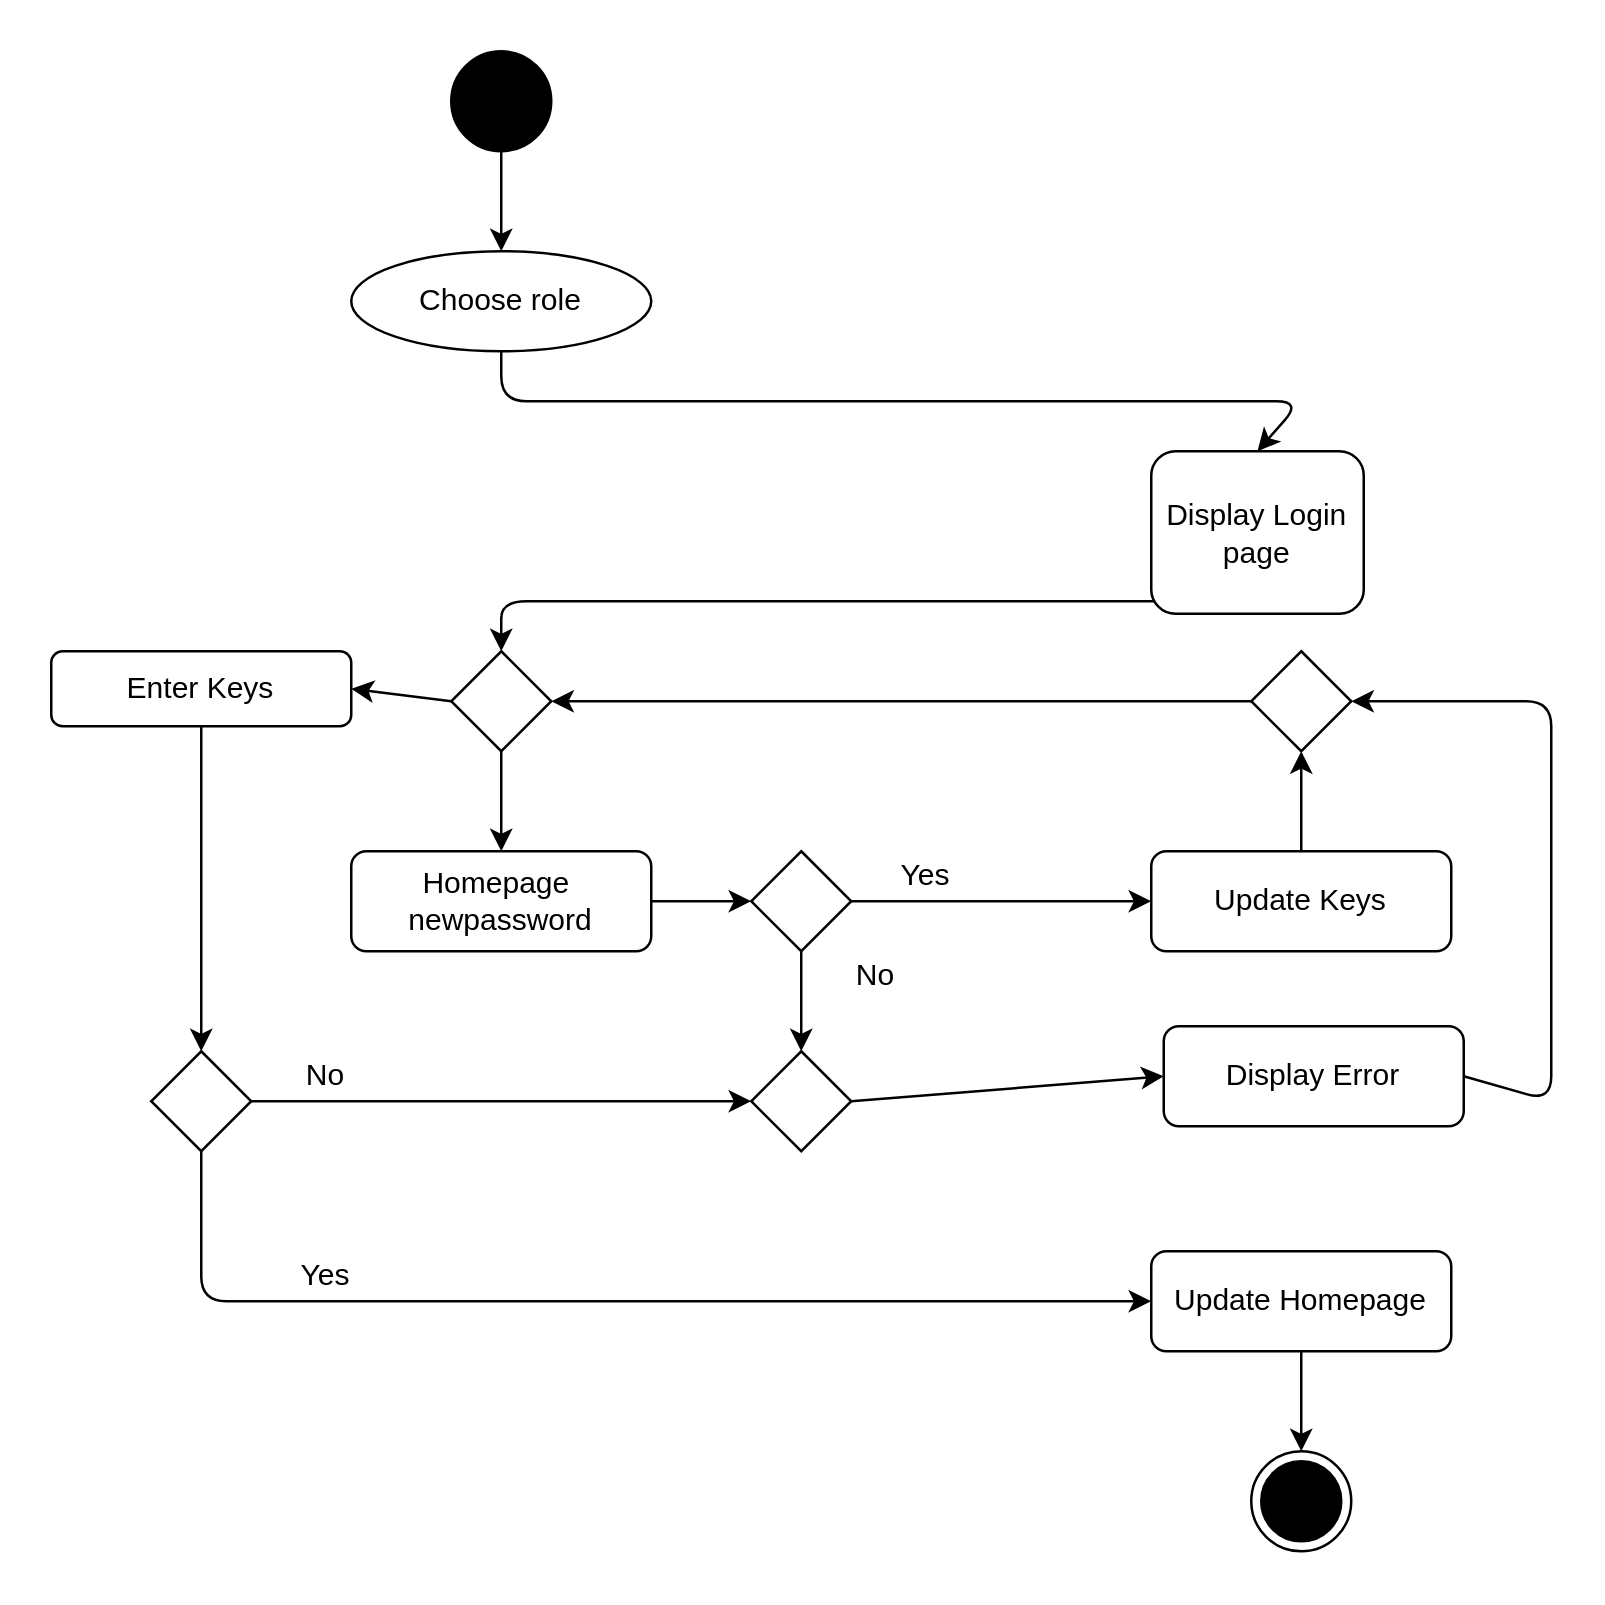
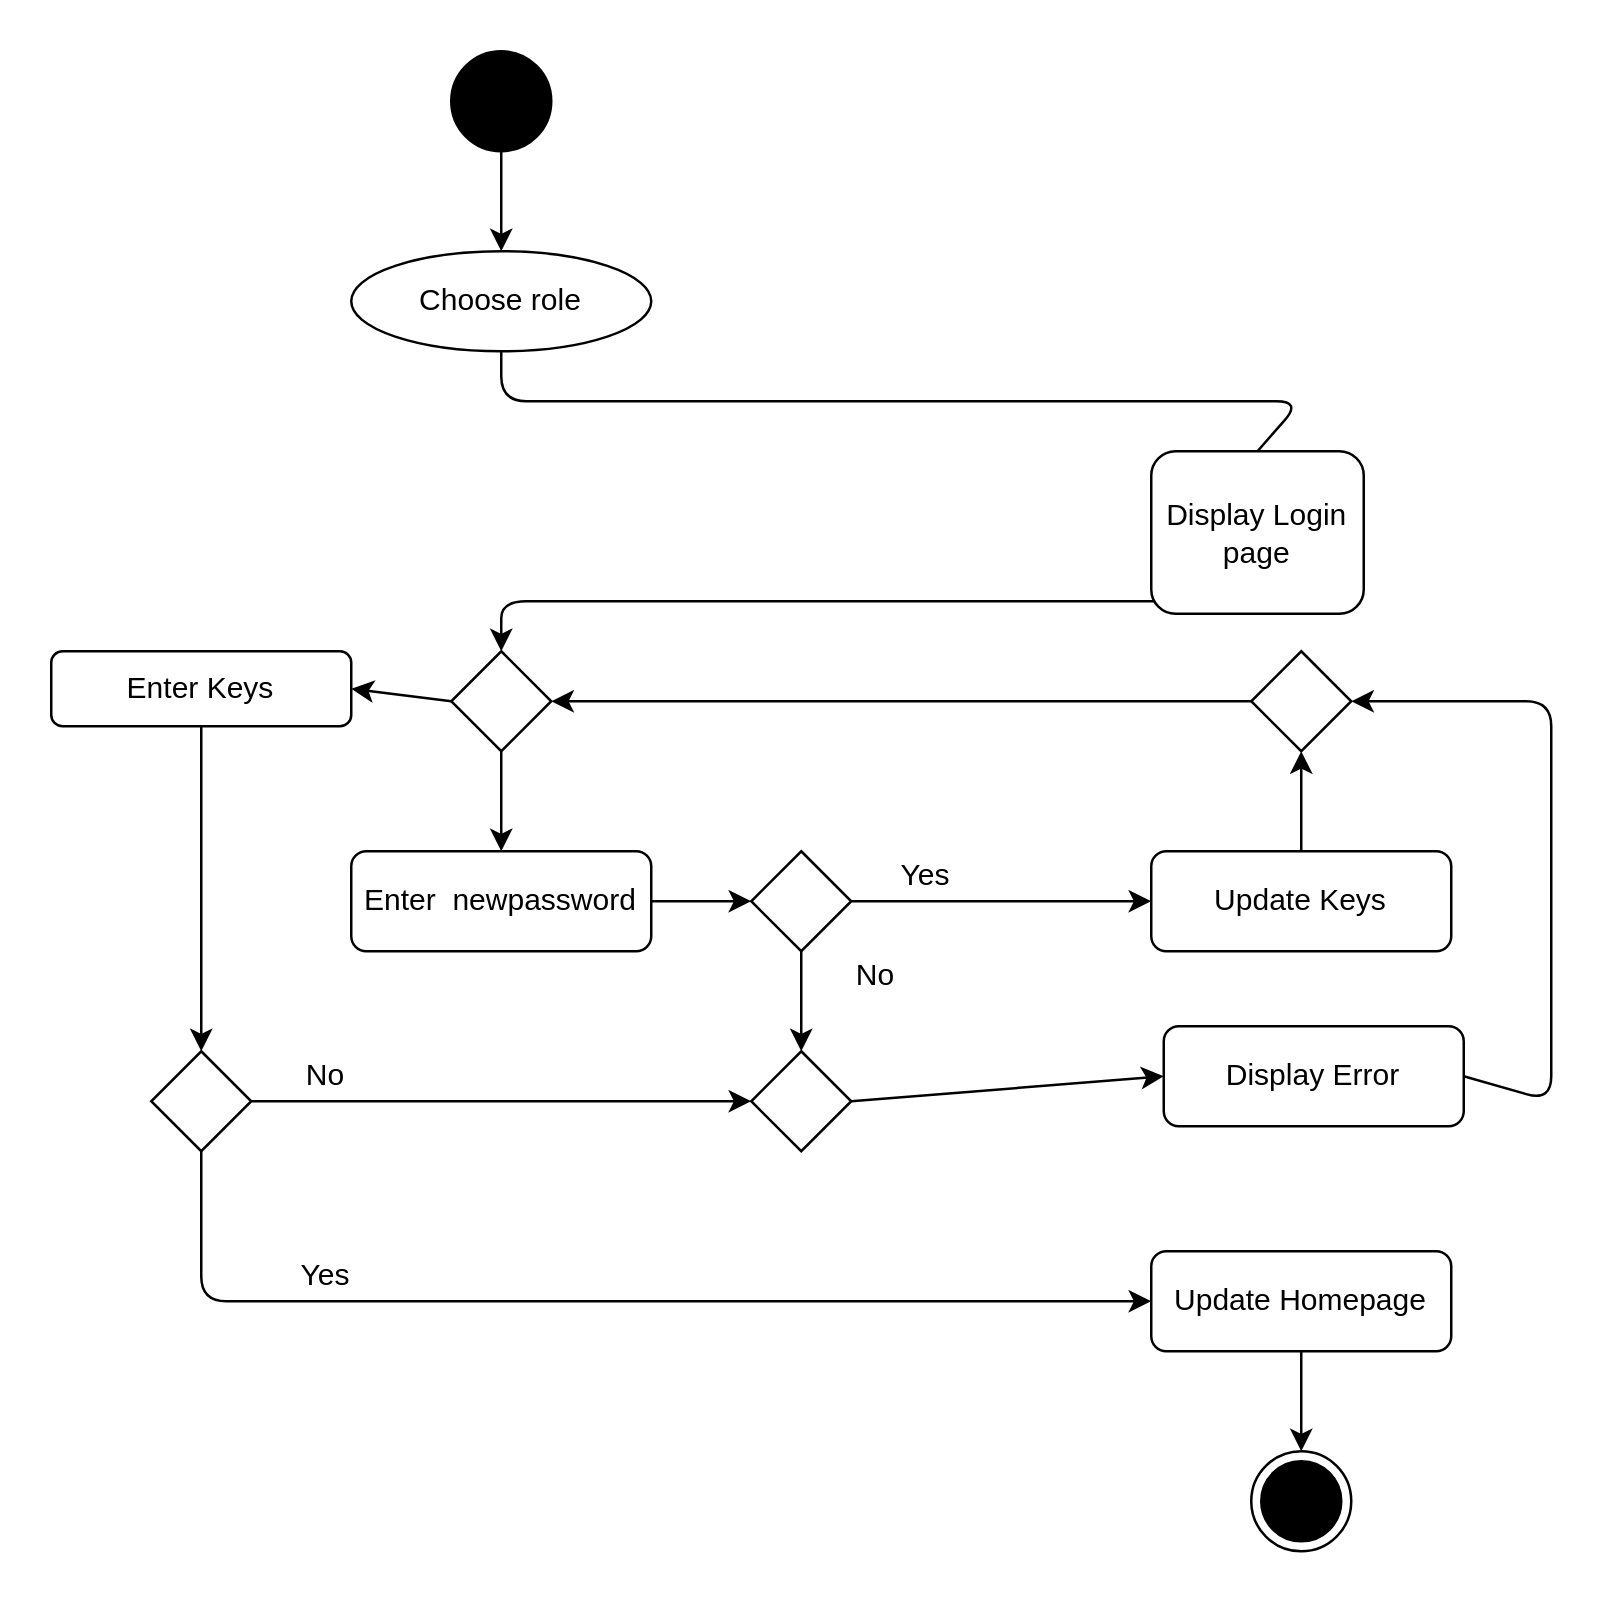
(1269, 438) -> (1264, 444)
(501, 901) -> (501, 901)
